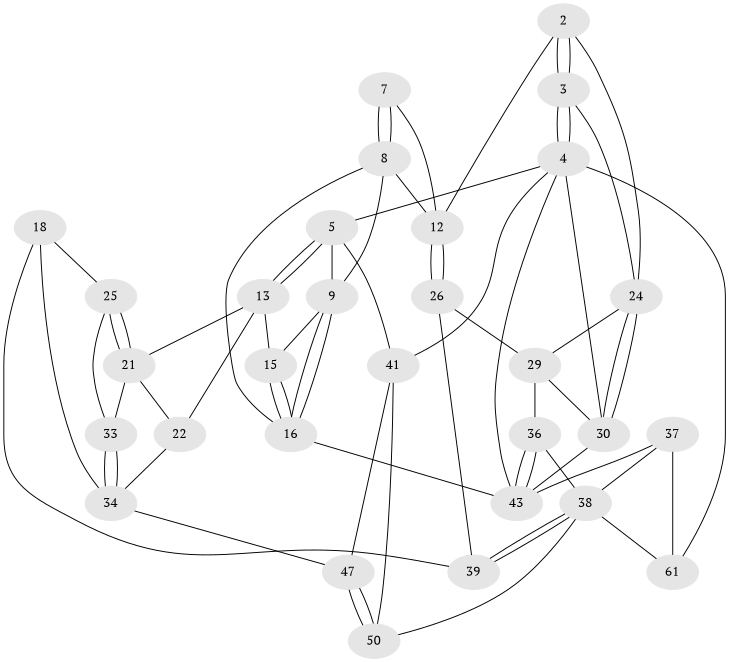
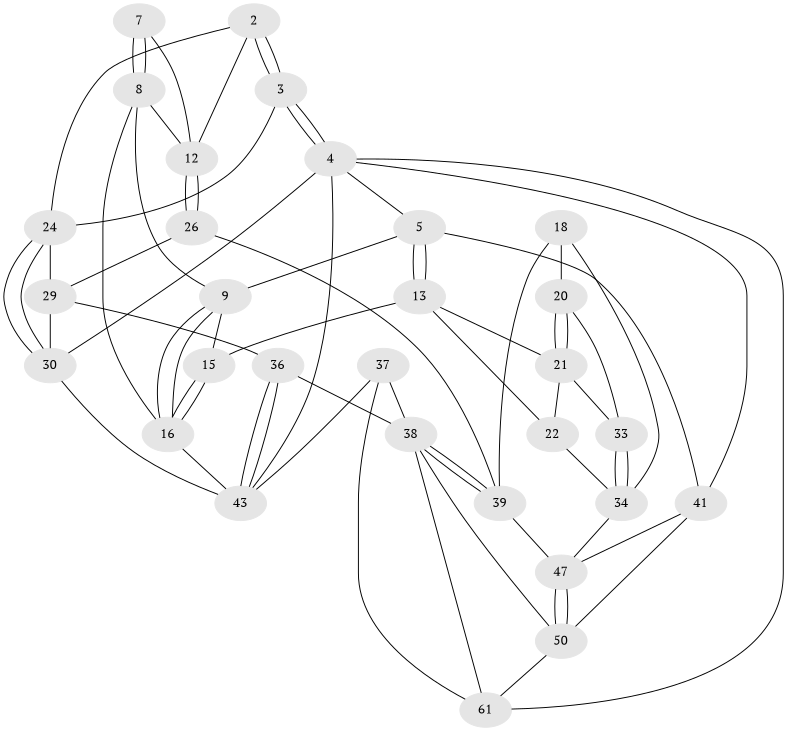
(111, 297) -> (561, 297)
none -> (531, 538)
none -> (523, 676)
